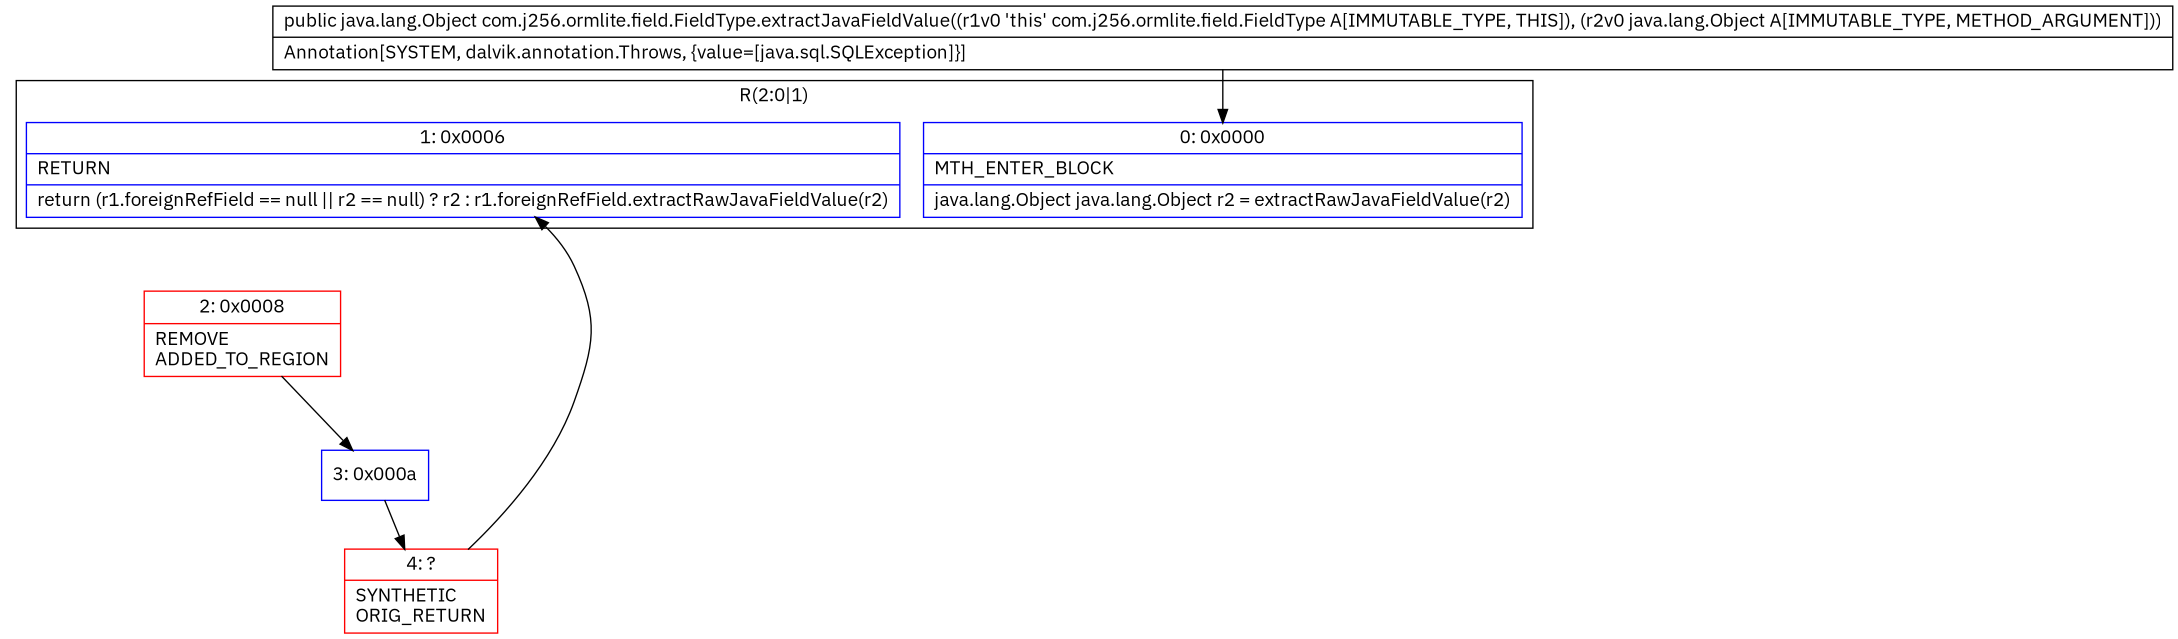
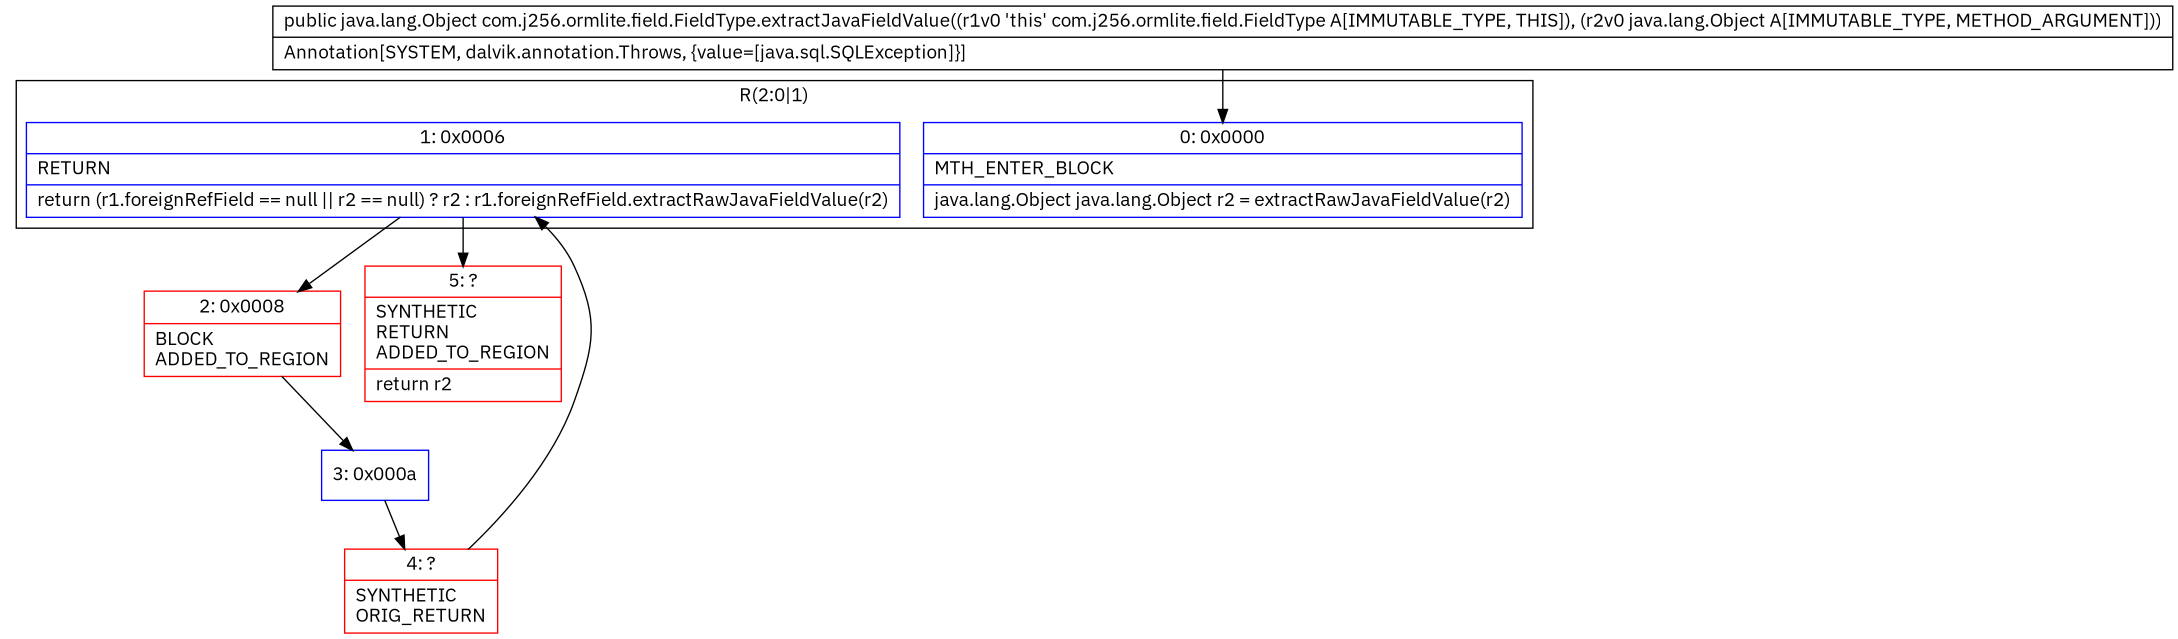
none -> (355, 250)
none -> (463, 334)
(192, 339) -> (185, 339)
